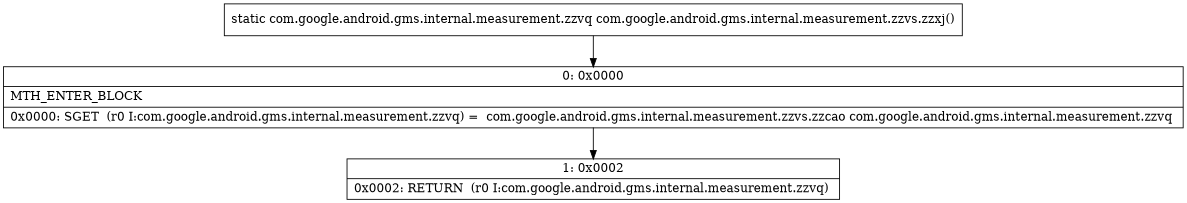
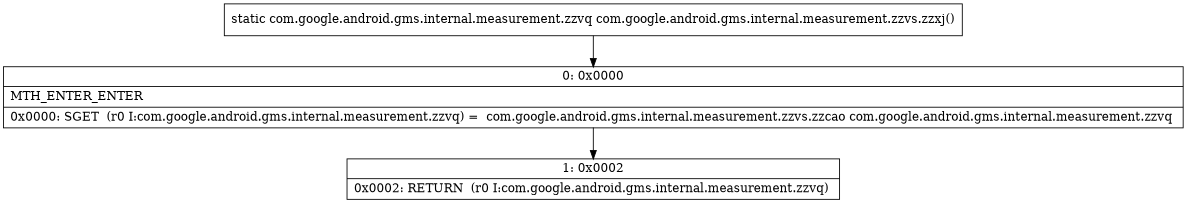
(77, 96) -> (77, 96)
